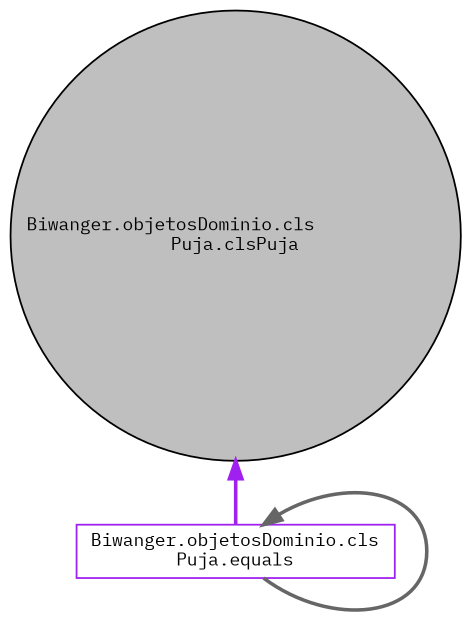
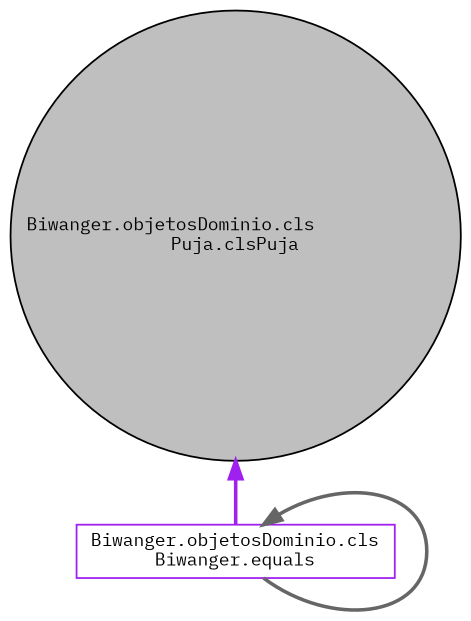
(236, 551) -> (236, 551)
